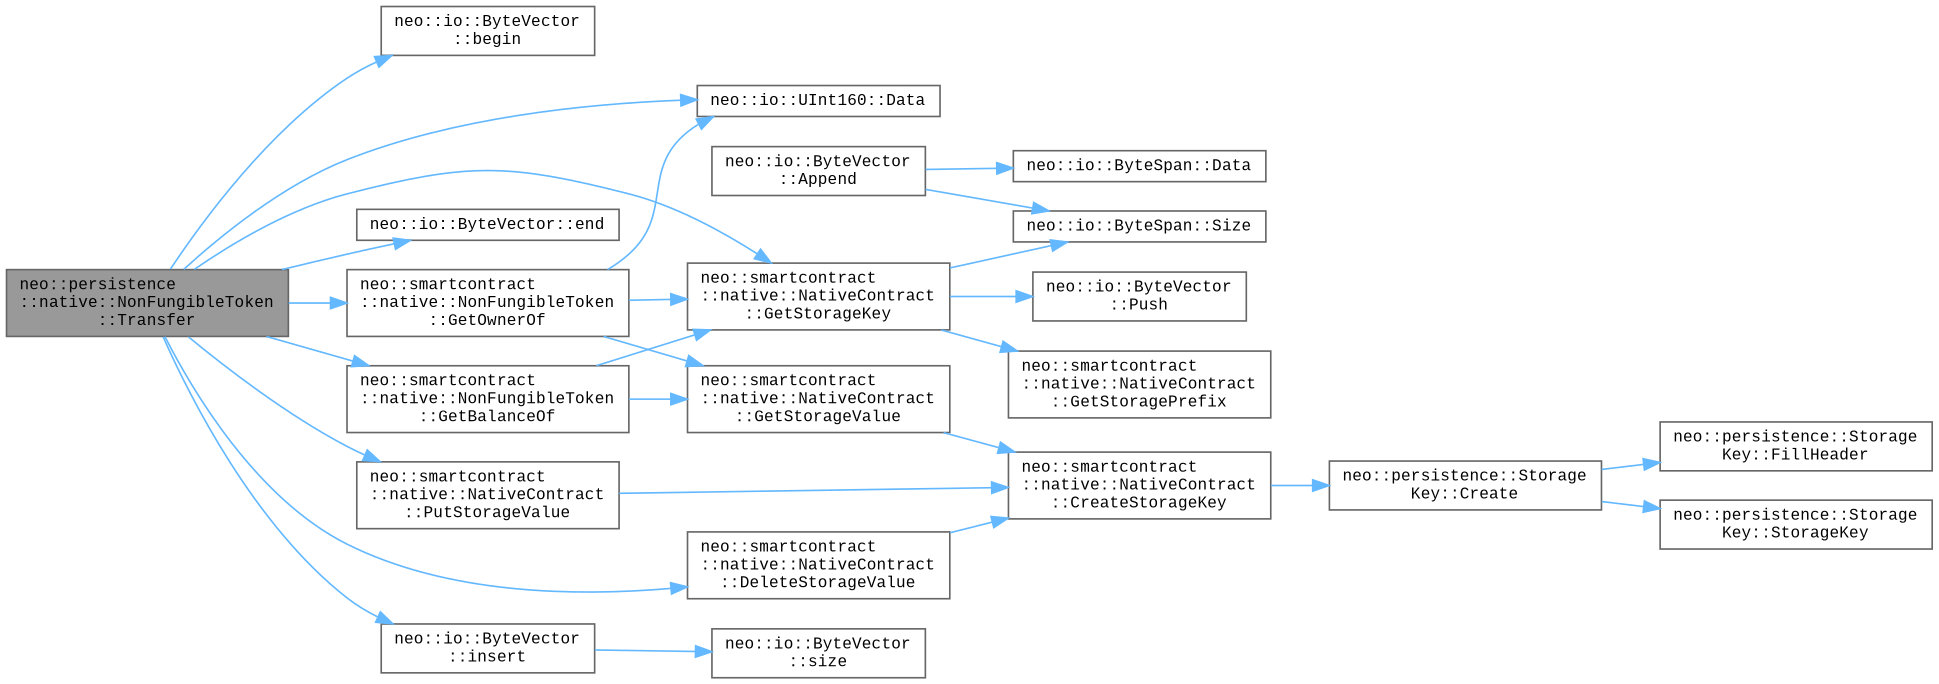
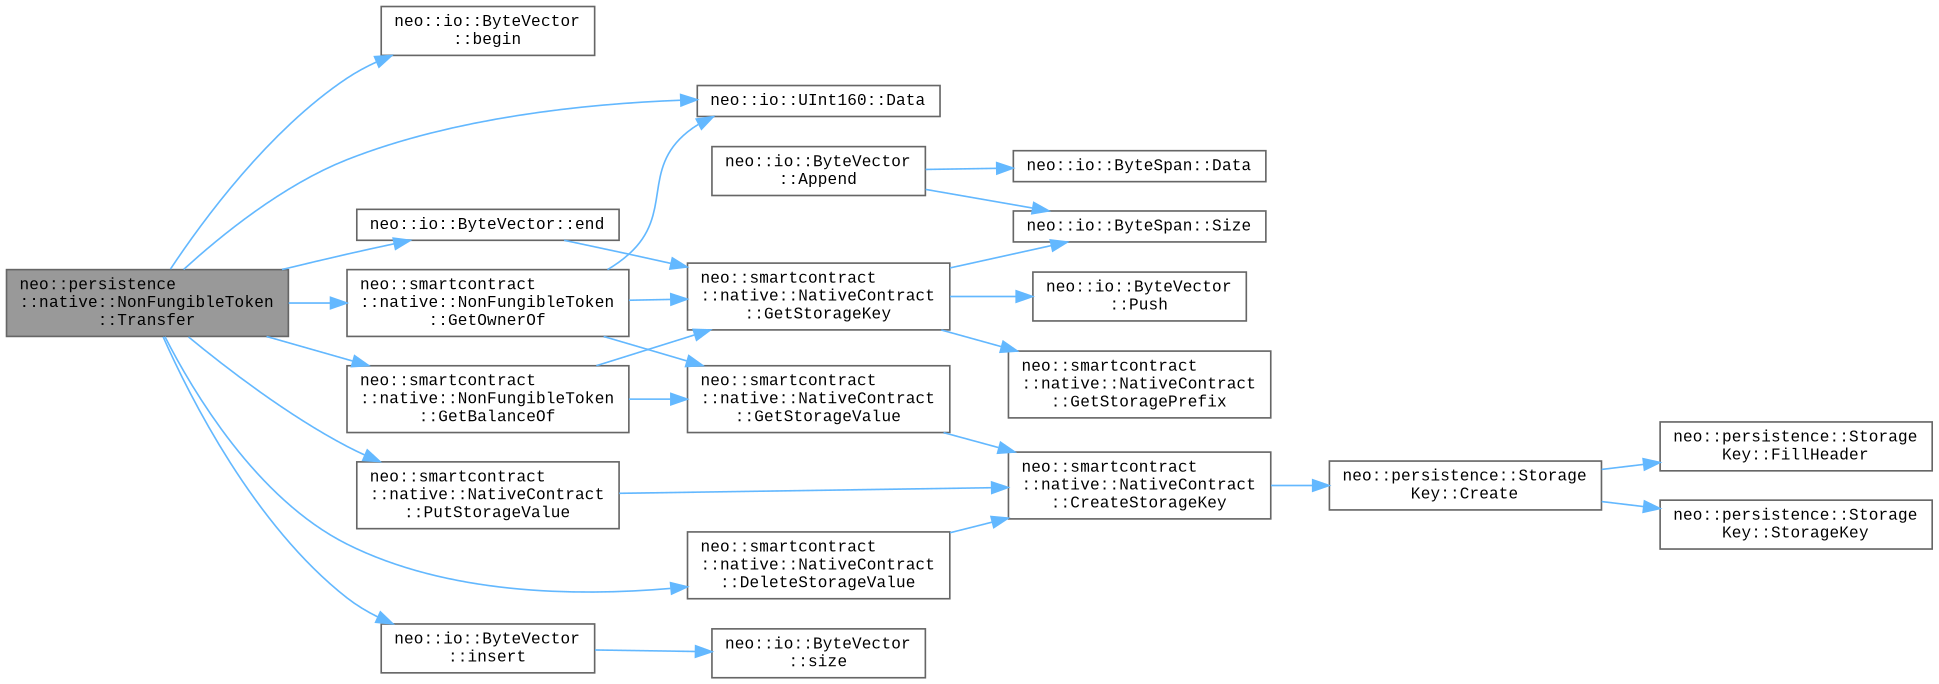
(473, 171) -> (615, 251)
